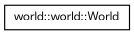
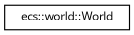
(67, 18) -> (67, 18)
